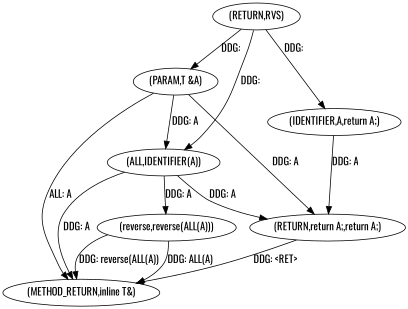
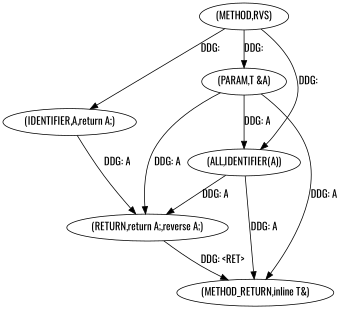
(257, 16) -> (244, 16)
(61, 195) -> (324, 195)
(167, 228) -> none
(328, 228) -> (148, 228)
